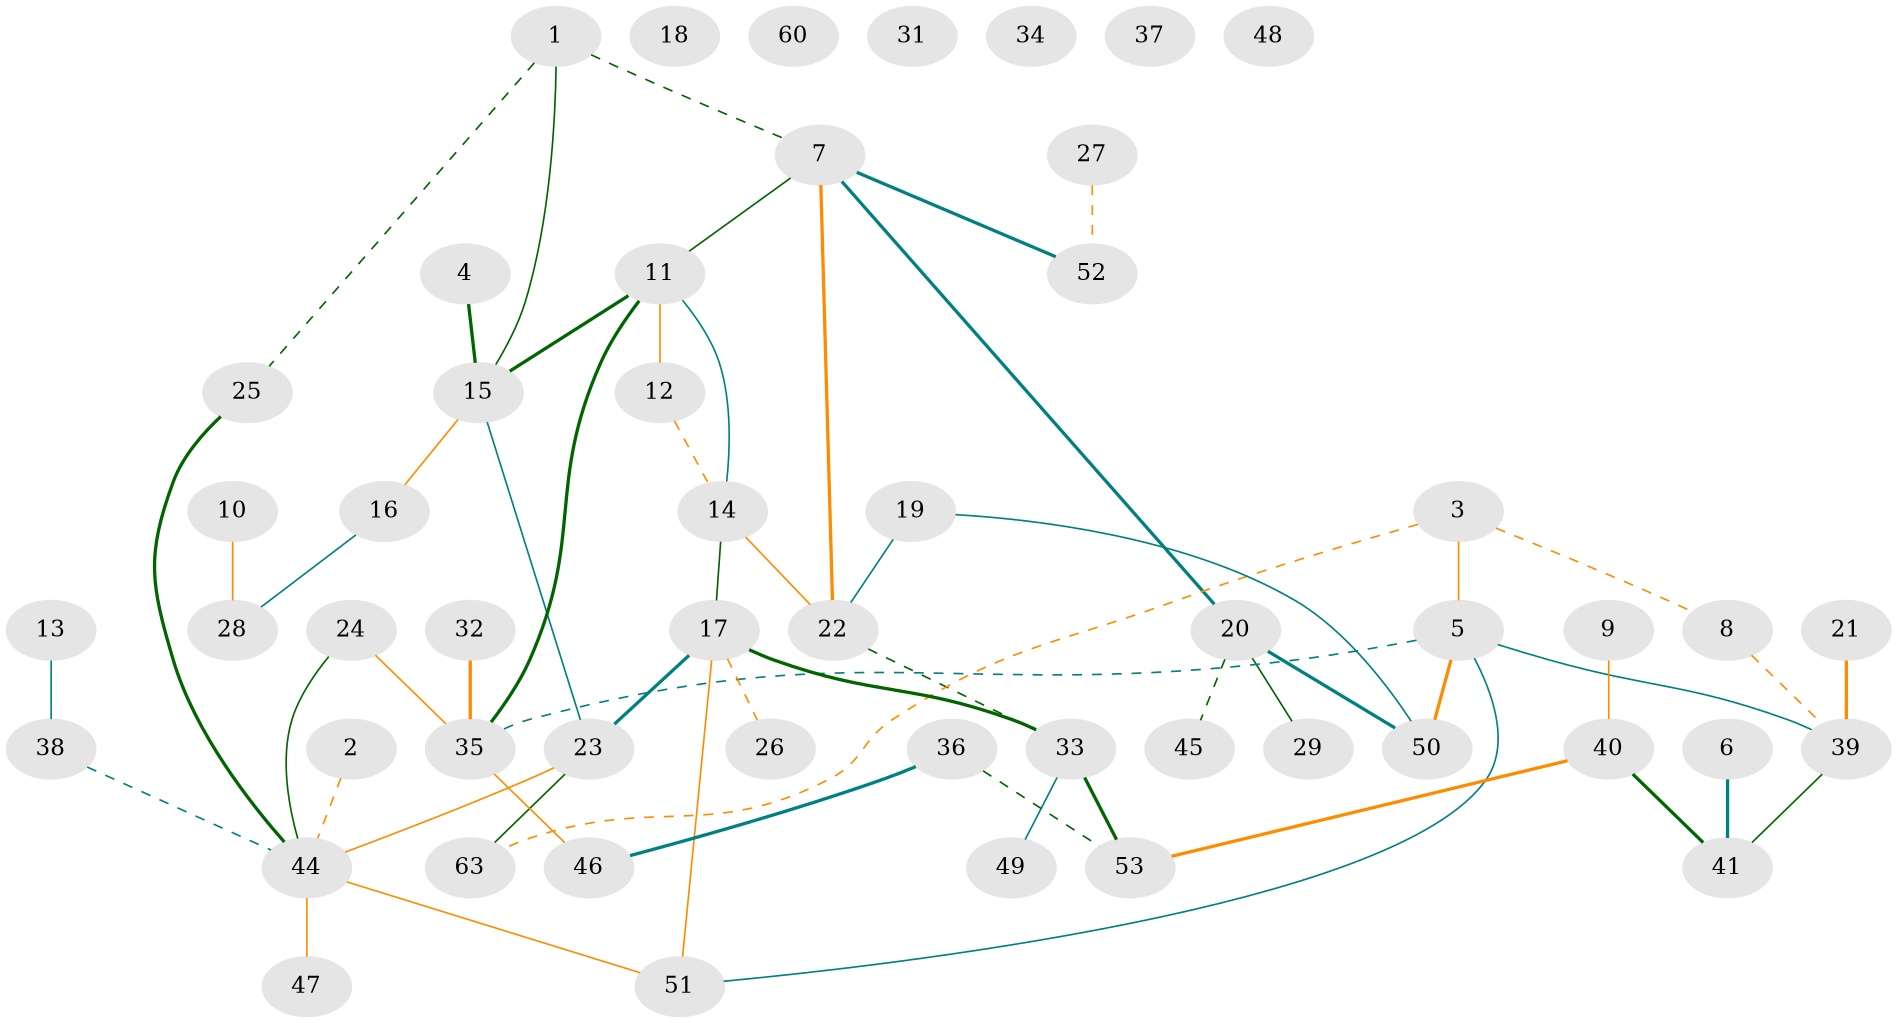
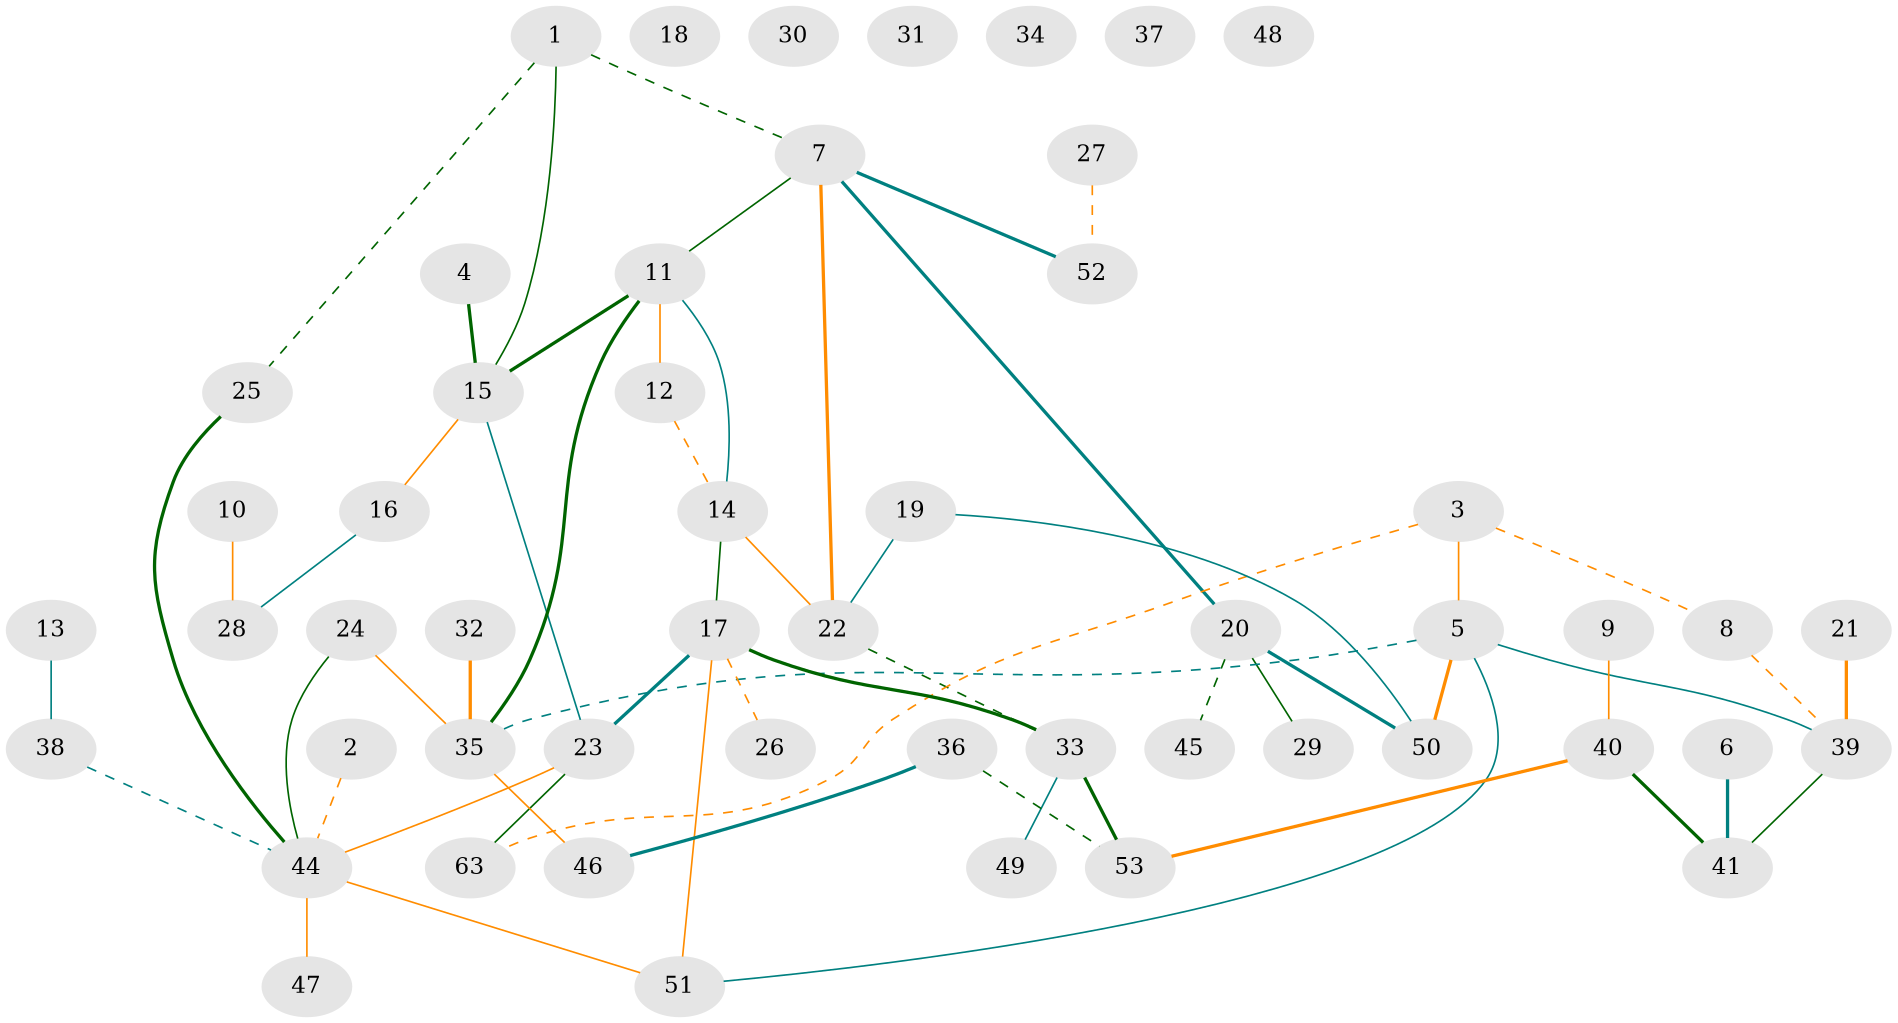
(794, 36) -> (794, 36)
